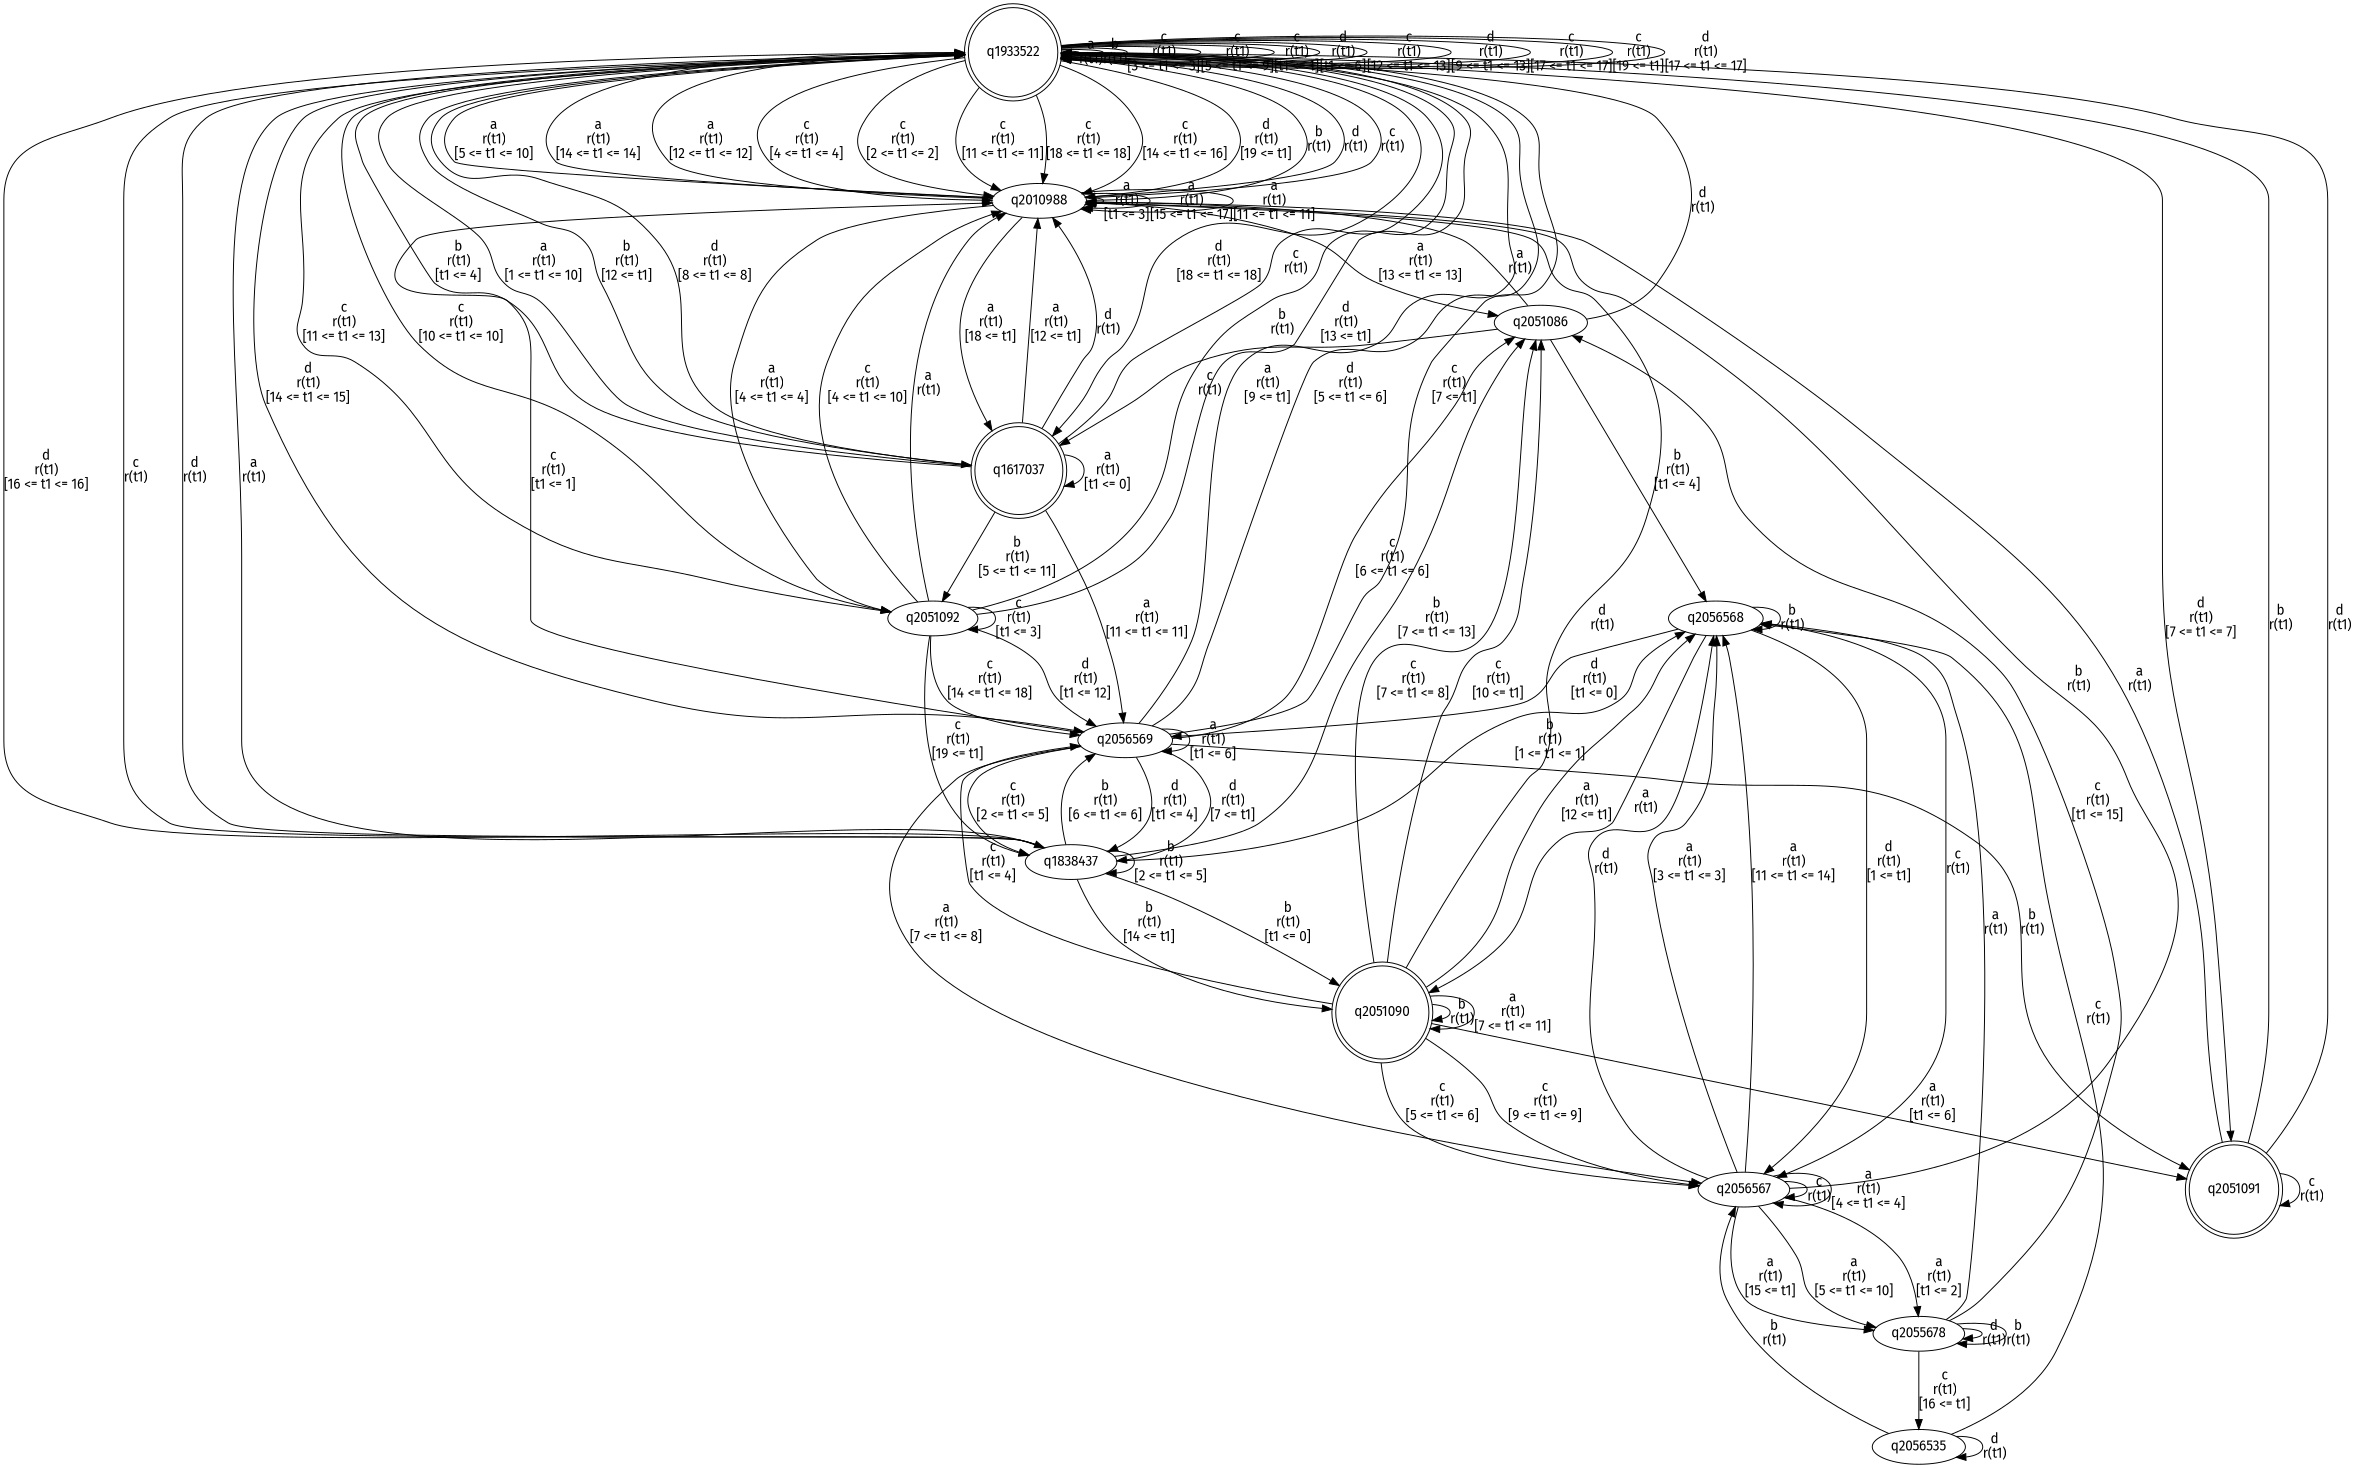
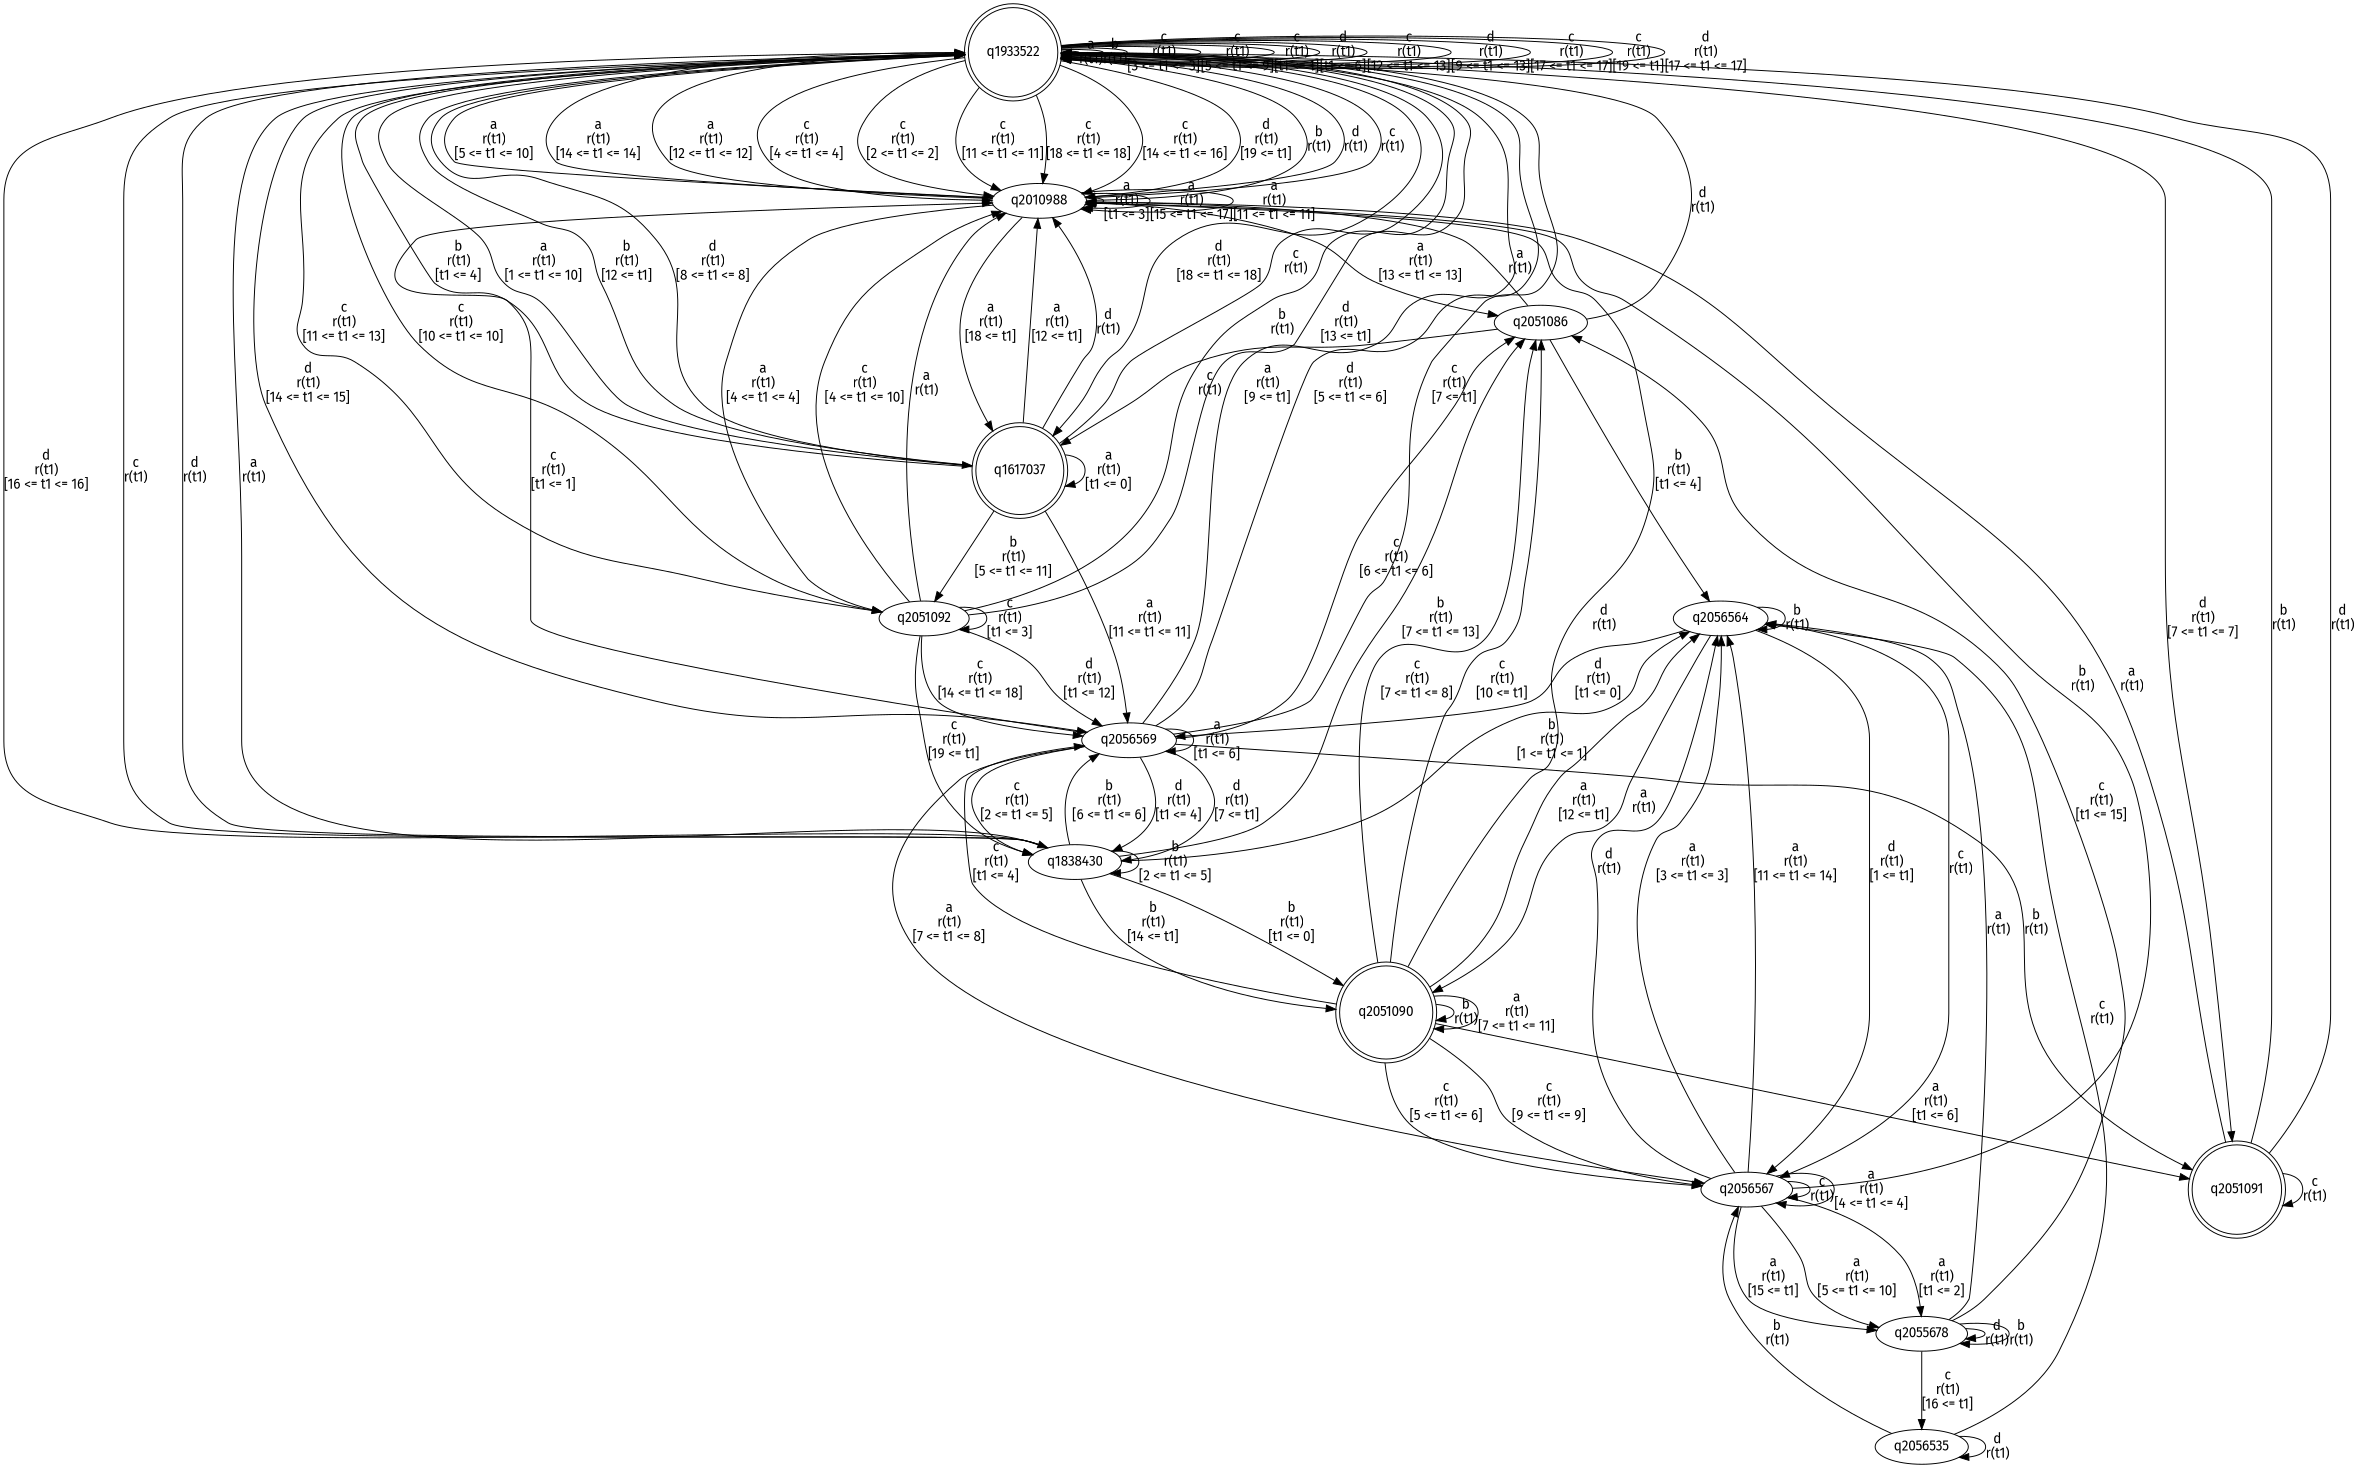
(1716, 618) -> (1721, 618)
(1071, 862) -> (1075, 862)
